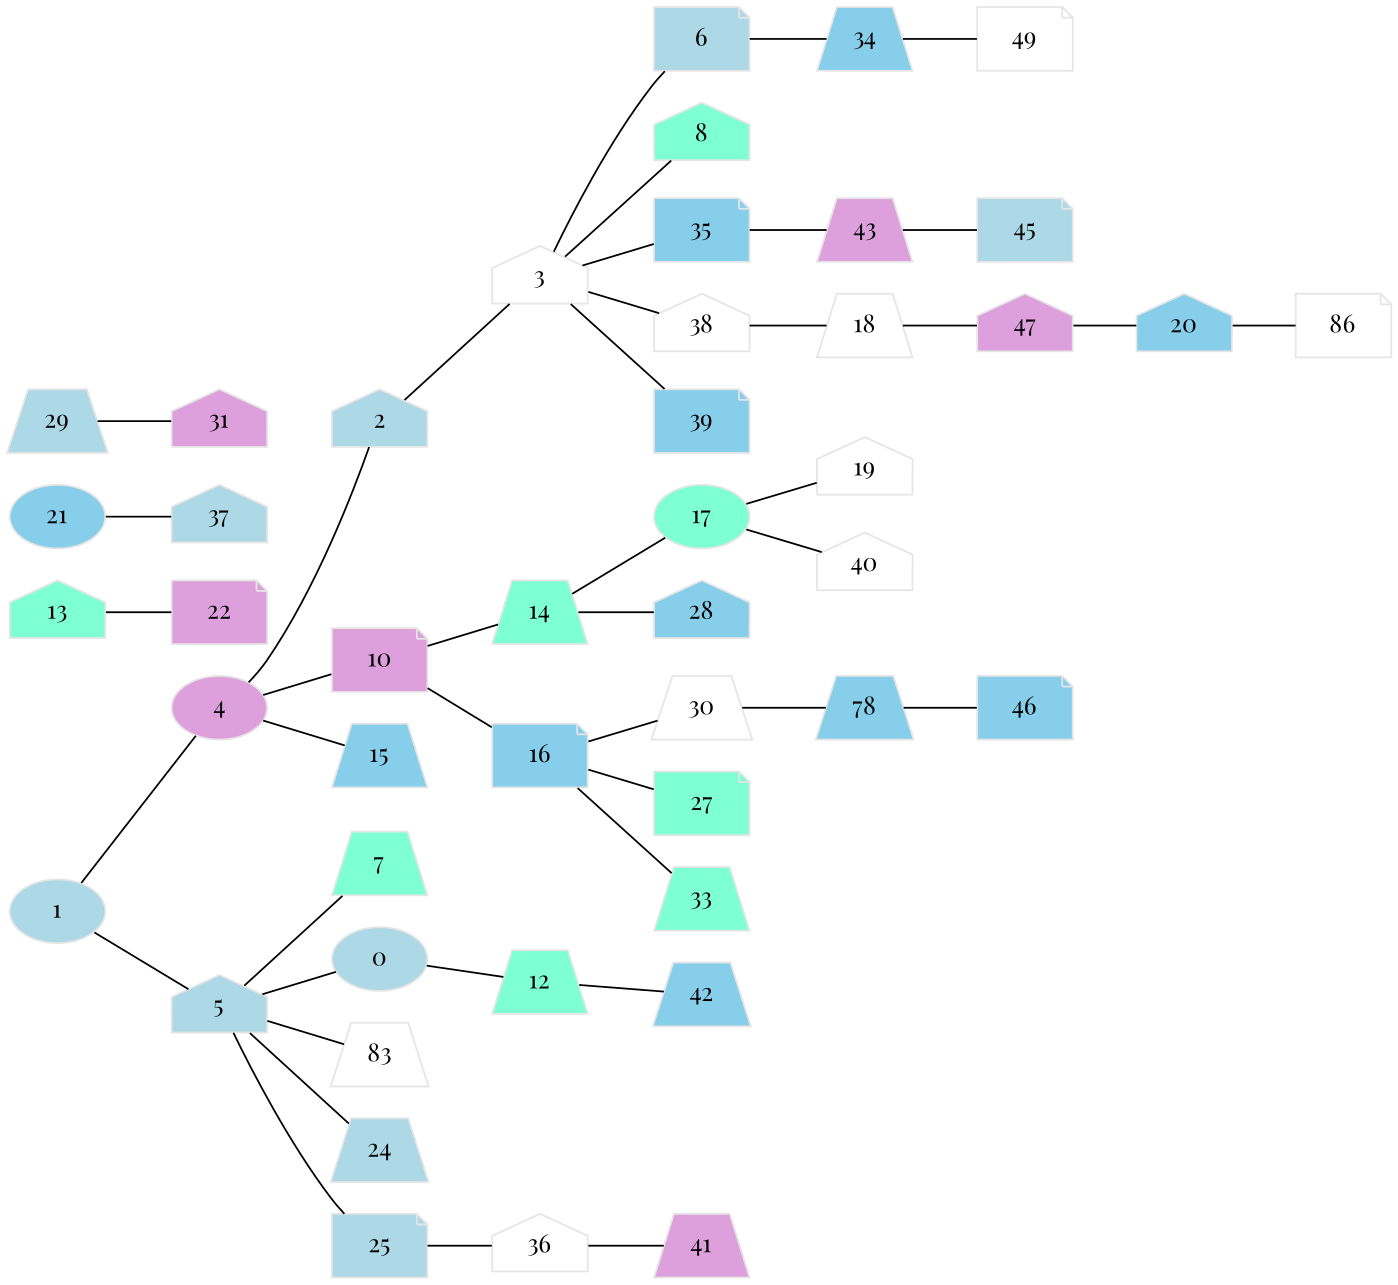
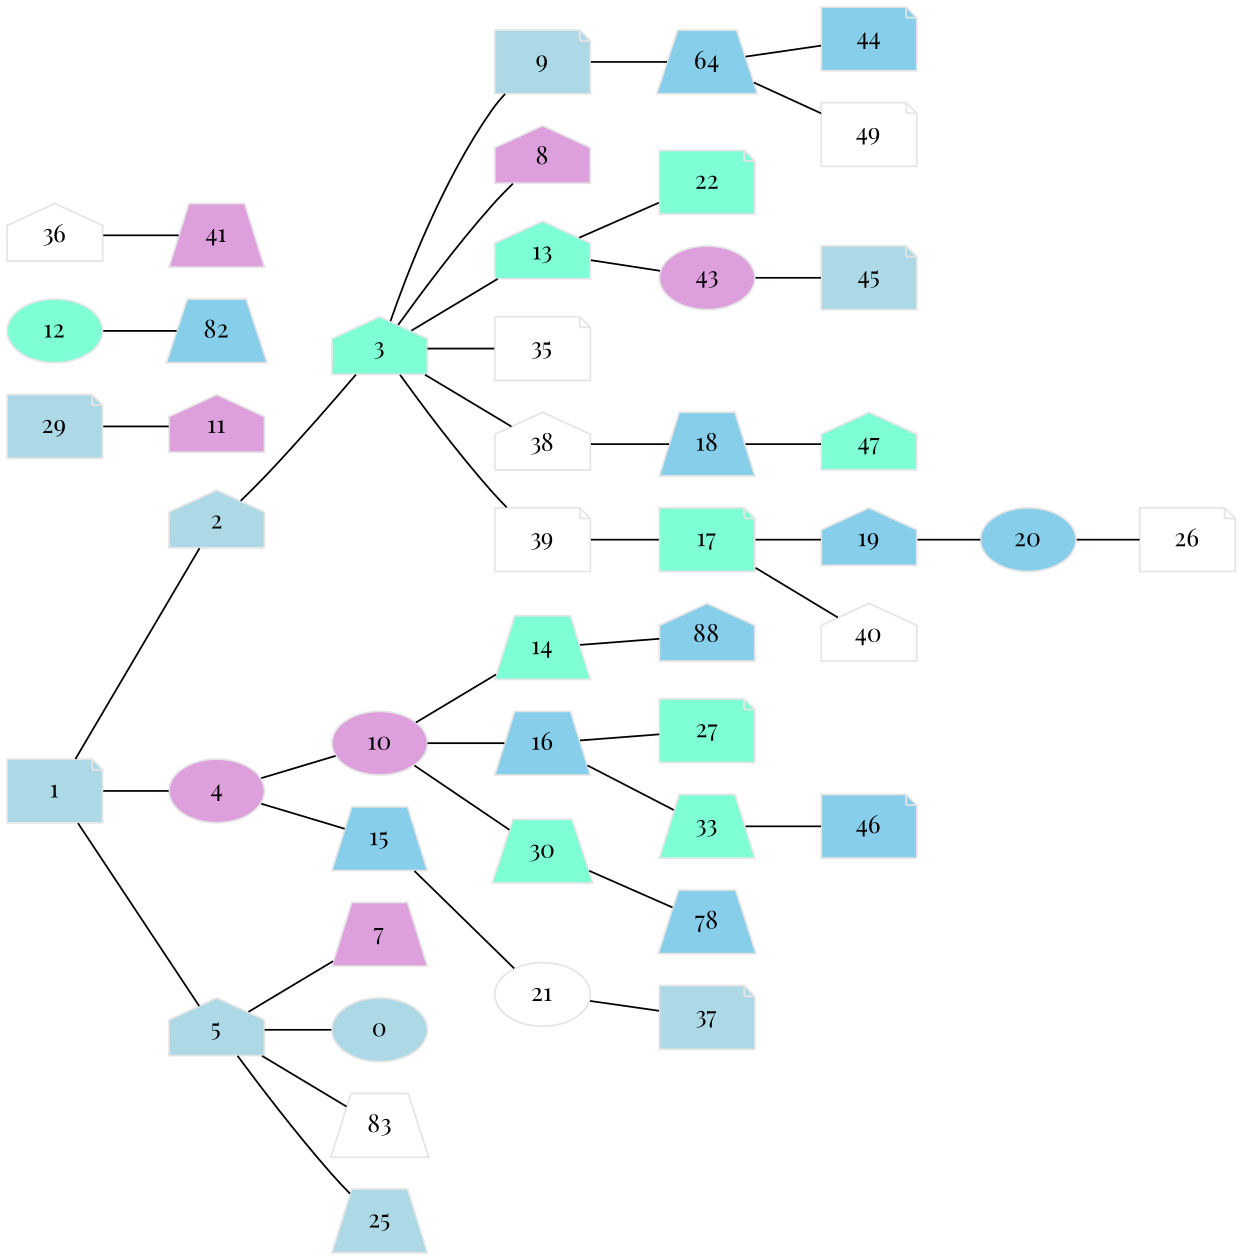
(702, 39) -> (543, 62)
(865, 39) -> (707, 62)
none -> (869, 39)
(702, 134) -> (543, 157)
(702, 230) -> (543, 349)
(788, 230) -> (625, 266)
(865, 230) -> (707, 278)
(540, 278) -> (380, 349)
none -> (455, 305)
(865, 326) -> (707, 444)
(1025, 326) -> (869, 444)
(1105, 326) -> (949, 540)
(1184, 326) -> (1028, 540)
(1343, 326) -> (1187, 540)
(57, 421) -> (55, 426)
(219, 421) -> (217, 426)
(702, 421) -> (543, 540)
(865, 469) -> (869, 540)
(57, 517) -> (543, 994)
(219, 517) -> (707, 1017)
(702, 517) -> (707, 540)
(619, 566) -> (625, 540)
(318, 570) -> (137, 654)
(219, 612) -> (707, 182)
(702, 612) -> (707, 635)
(380, 660) -> (380, 743)
(702, 708) -> (543, 851)
(940, 708) -> (783, 826)
(623, 731) -> (462, 798)
(540, 756) -> (543, 743)
(380, 863) -> (380, 934)
(57, 911) -> (55, 791)
none -> (464, 920)
(465, 971) -> none
(540, 982) -> (55, 331)
(702, 994) -> (217, 331)
(380, 1150) -> none
(380, 1246) -> (380, 1221)
(460, 1246) -> none
